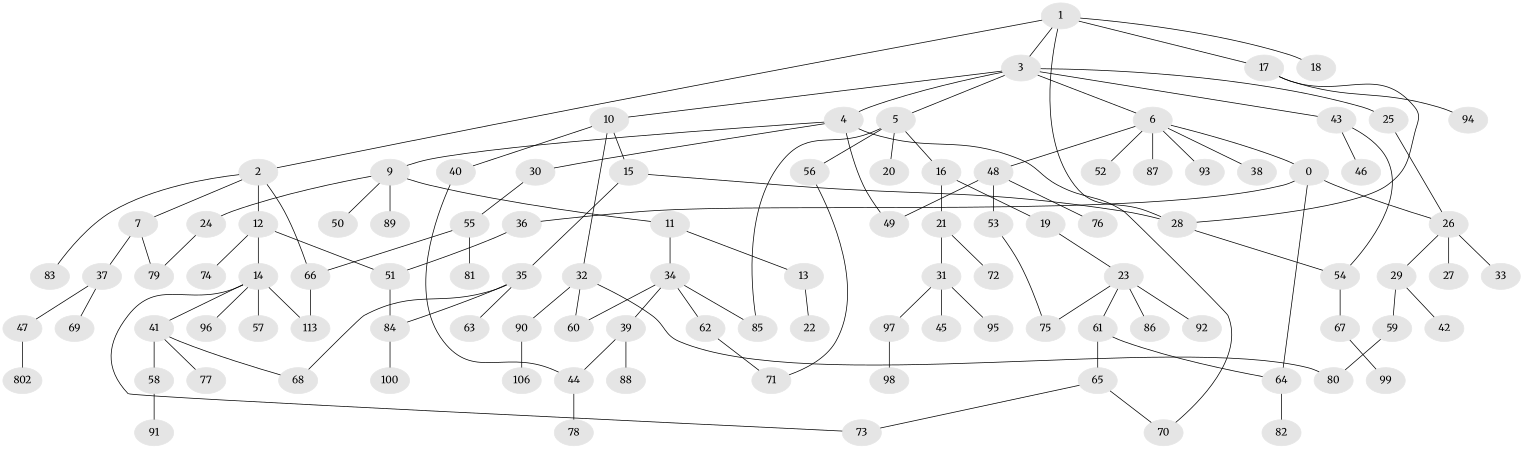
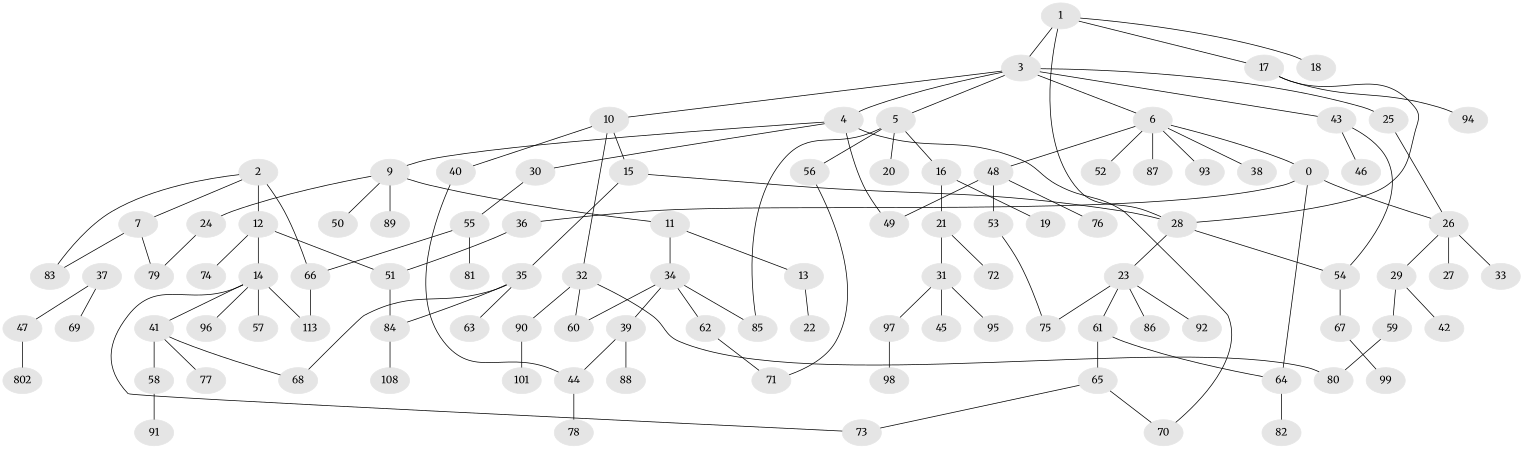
(659, 92) -> none
(120, 250) -> (94, 250)
(1085, 250) -> (1151, 250)
(390, 381) -> (390, 381)
(522, 381) -> (522, 381)
